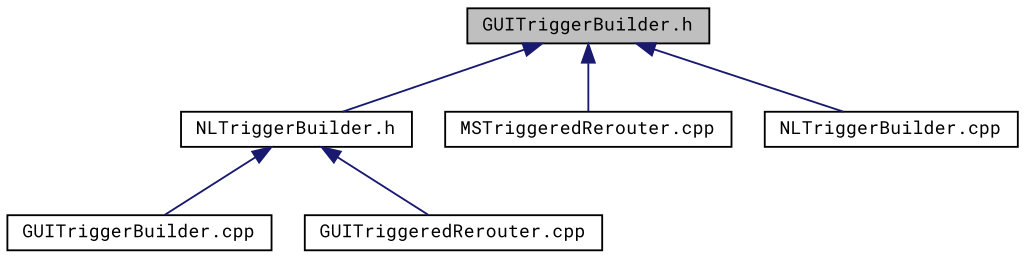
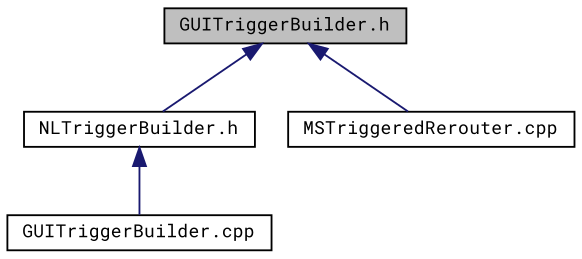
(891, 129) -> none
(453, 233) -> none
